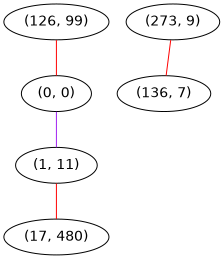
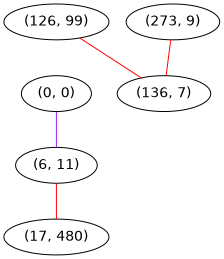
(56, 58) -> (110, 58)
(56, 165) -> (56, 165)
